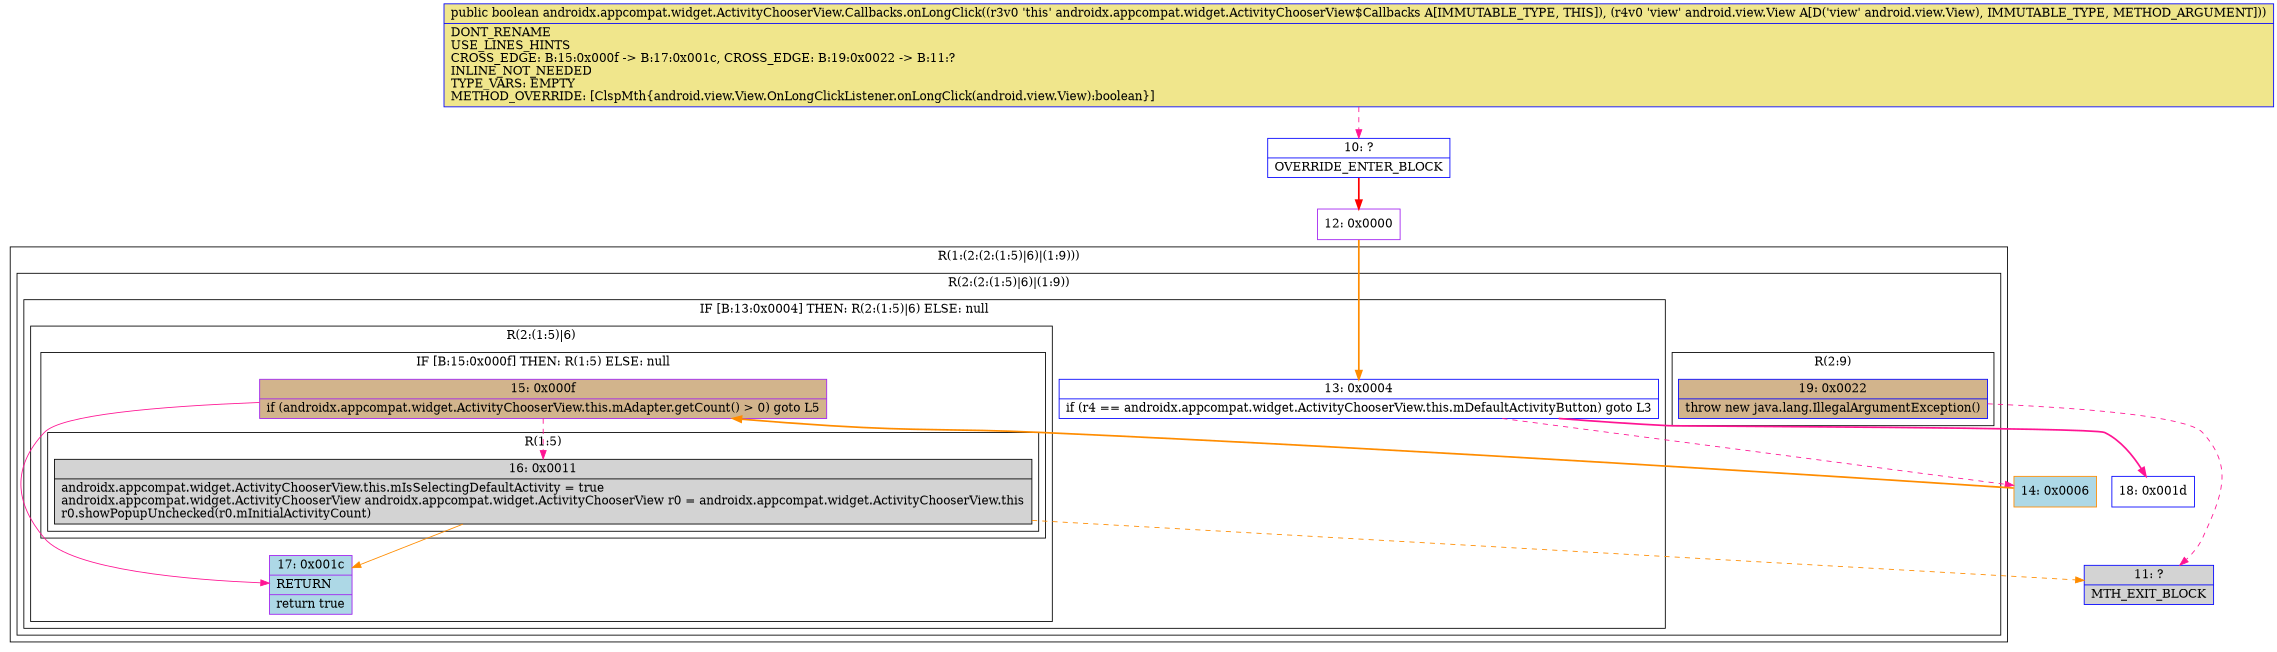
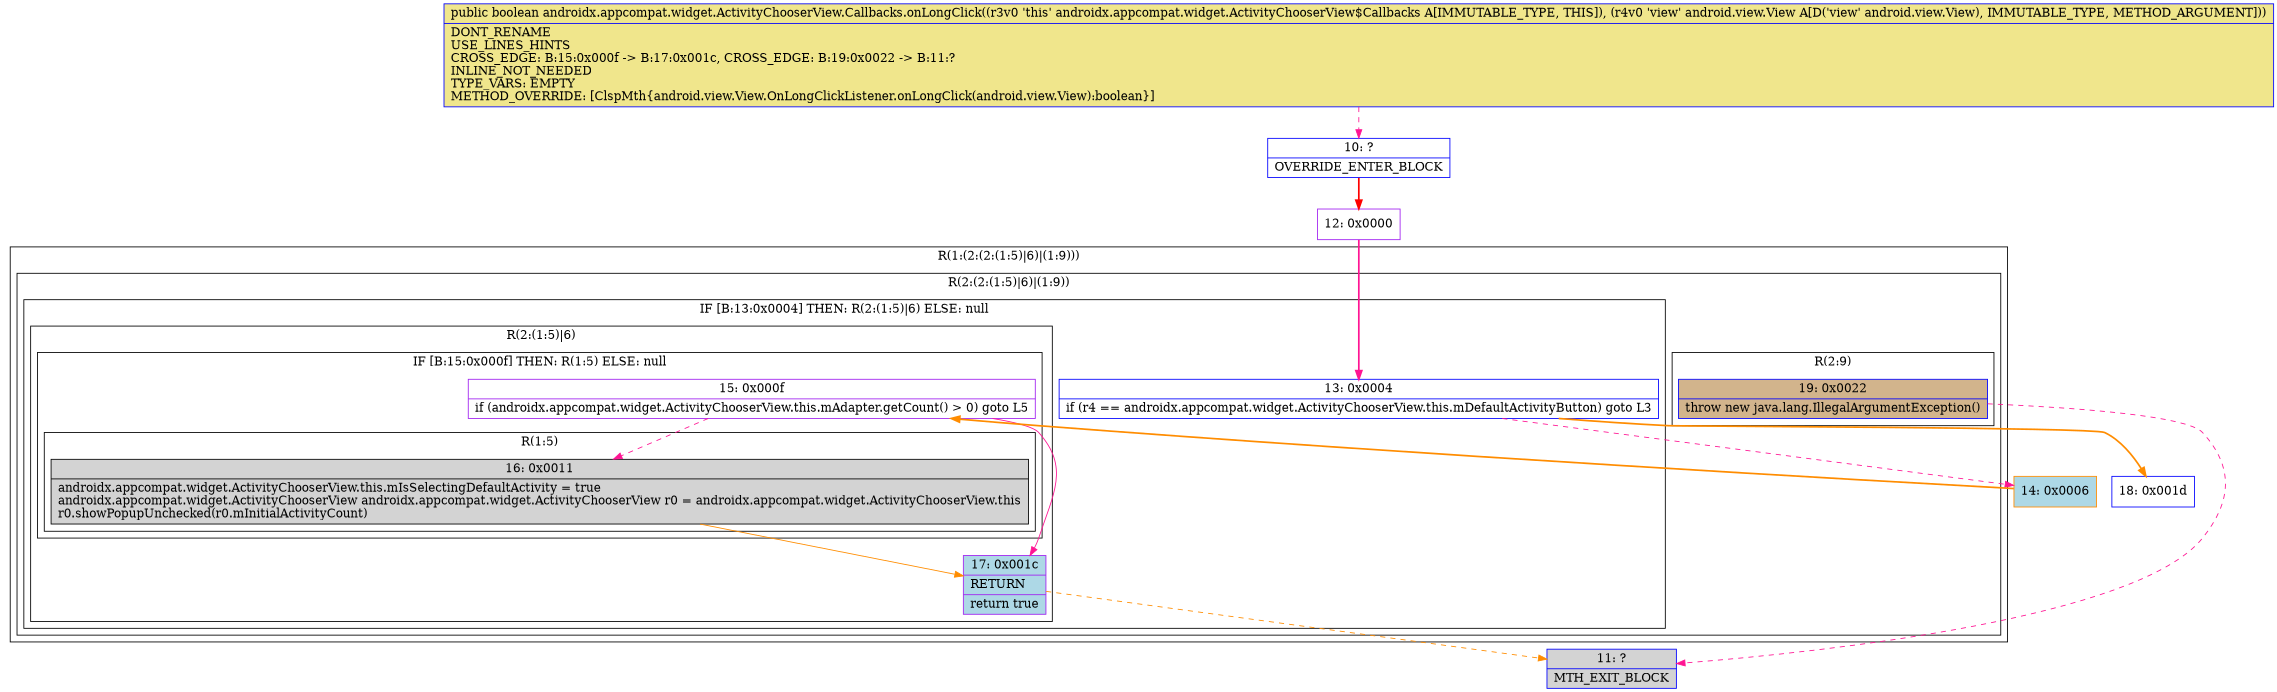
(1359, 305) -> (1359, 305)
(543, 399) -> (752, 399)
(1858, 427) -> (1858, 427)
(1554, 550) -> (1280, 623)
